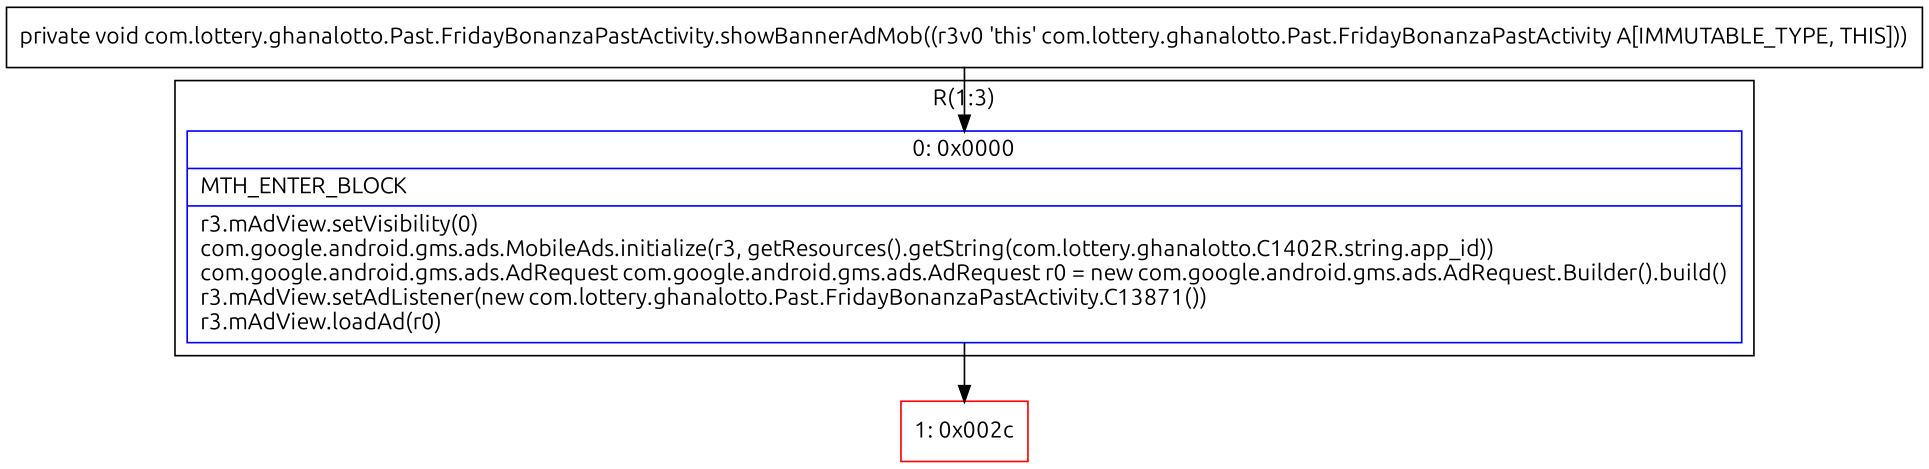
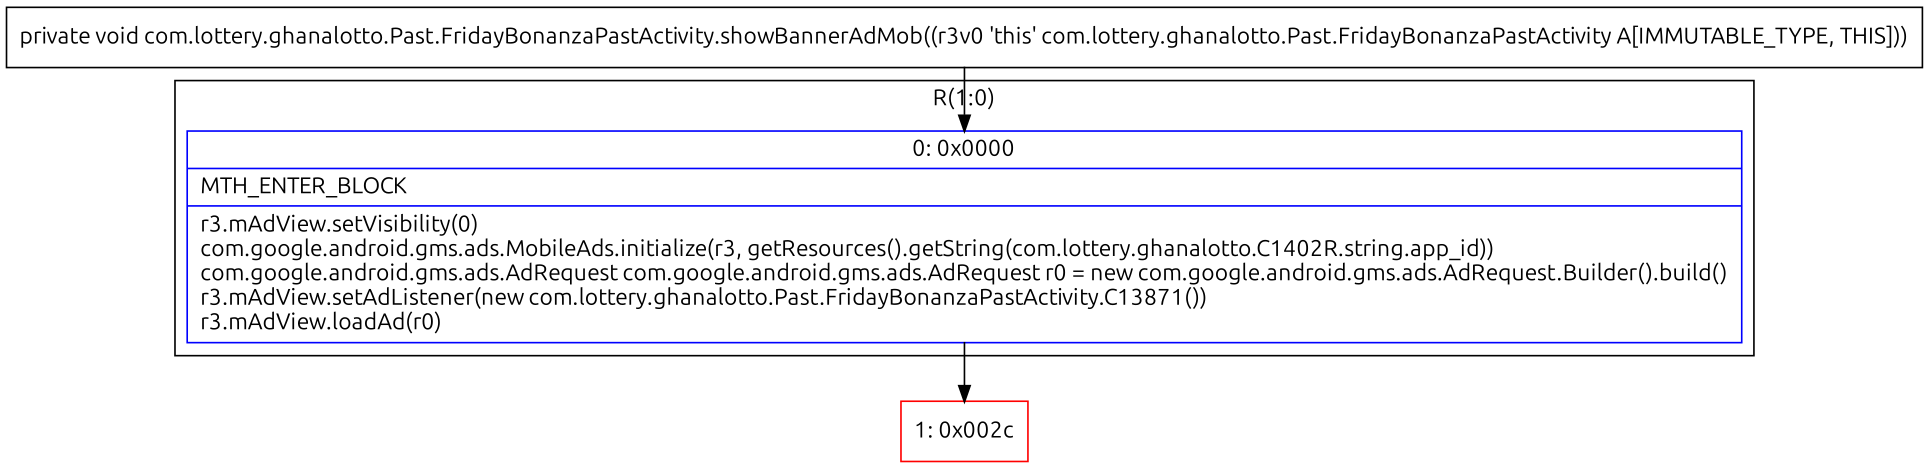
(964, 99) -> (964, 99)
